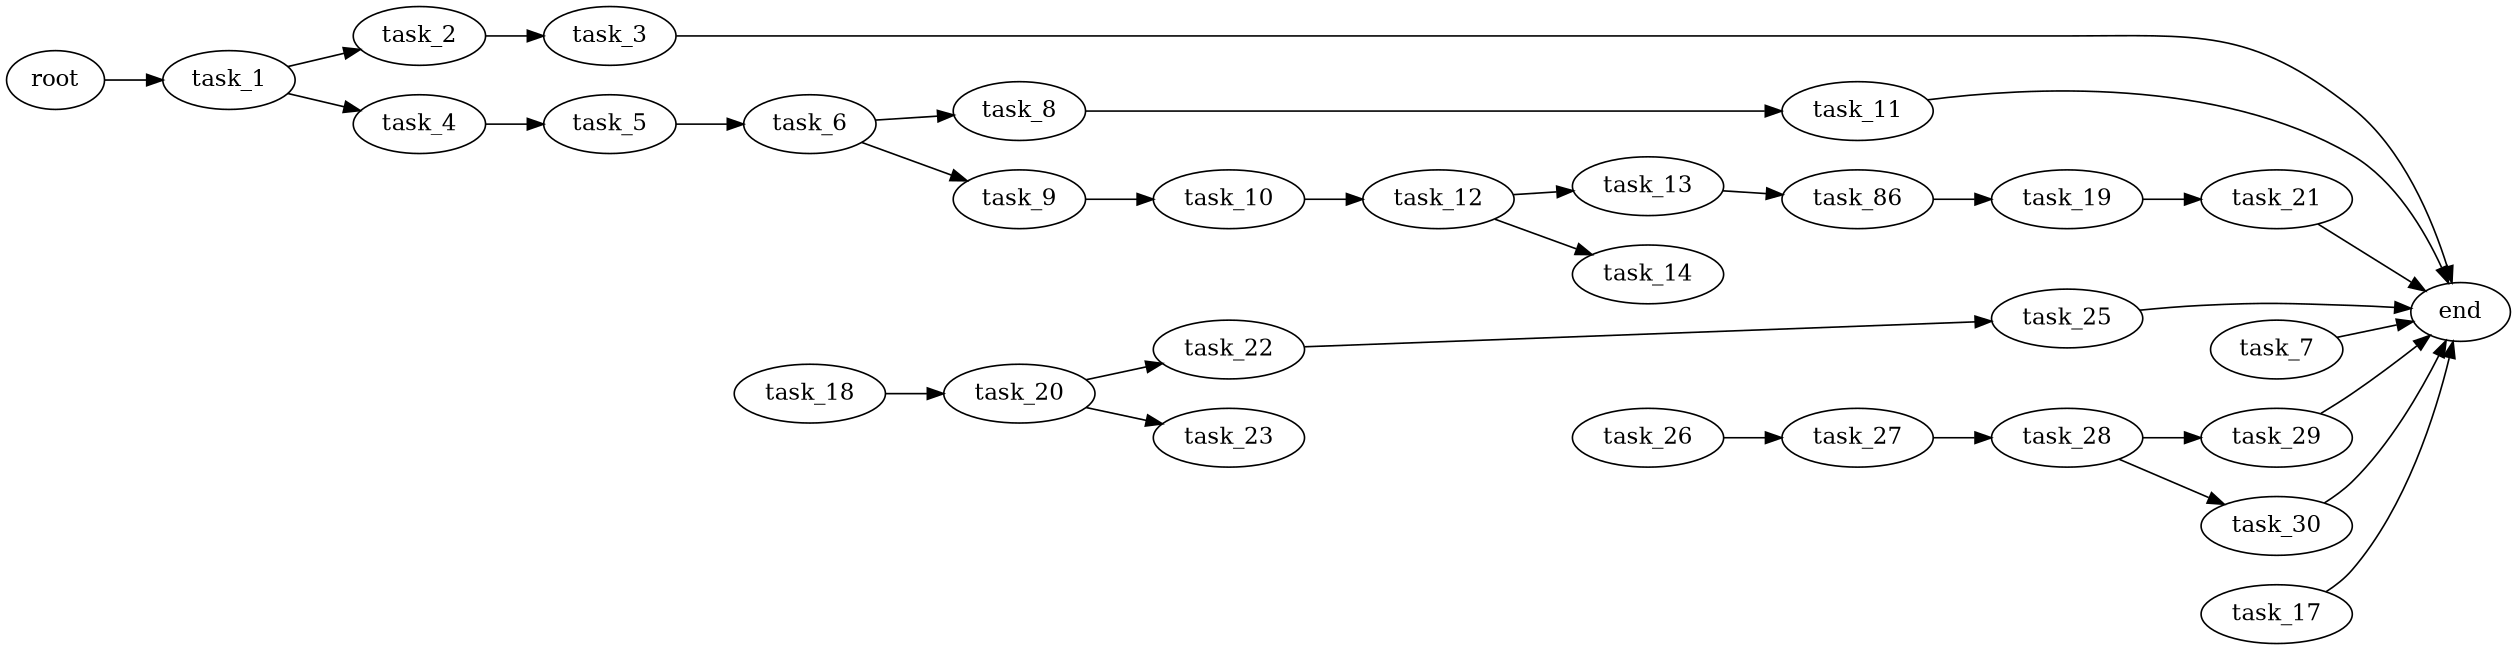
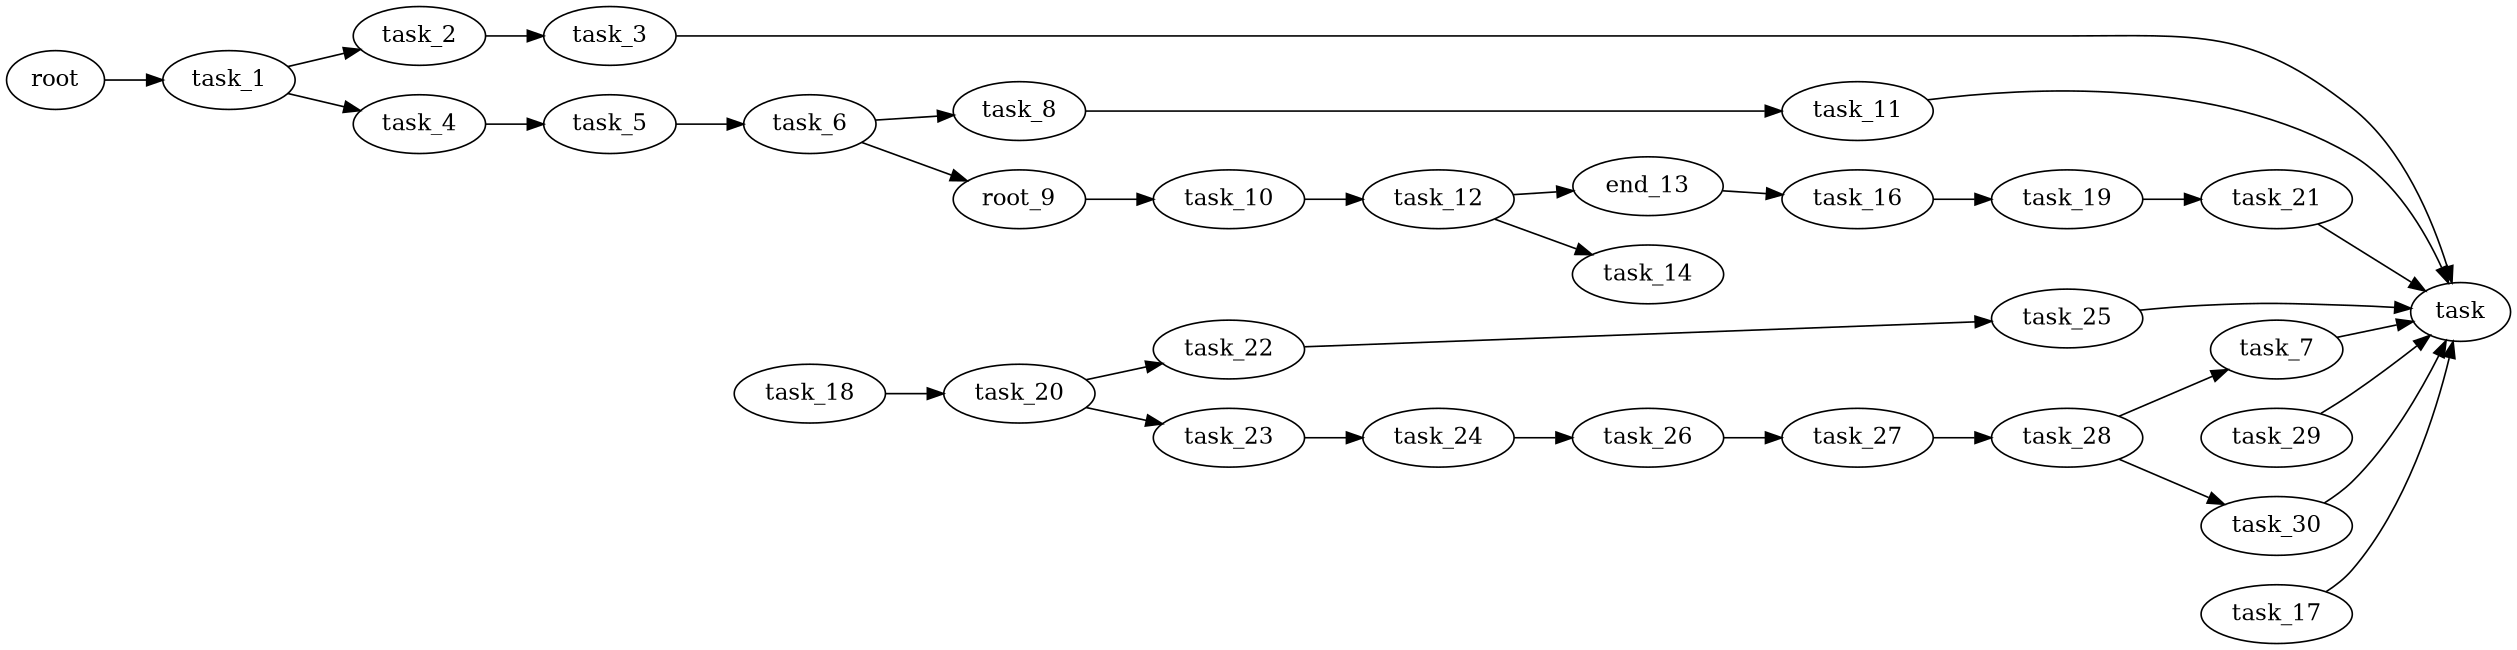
(1648, 186) -> (1648, 186)
(1019, 199) -> (1019, 199)
(1858, 199) -> (1858, 199)
(2461, 312) -> (2461, 312)
none -> (1438, 438)
(2163, 438) -> (2166, 396)
